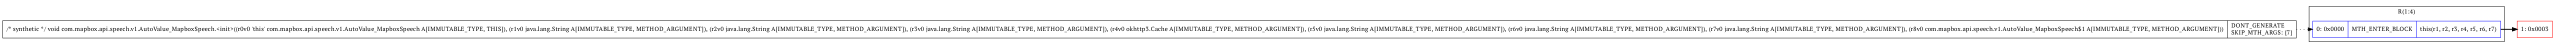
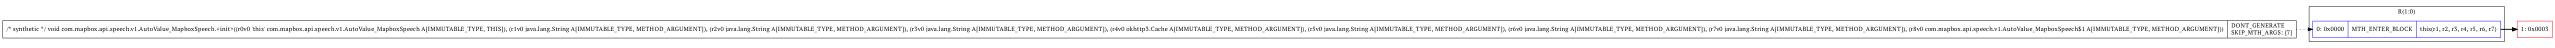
(2407, 12) -> (2407, 12)
